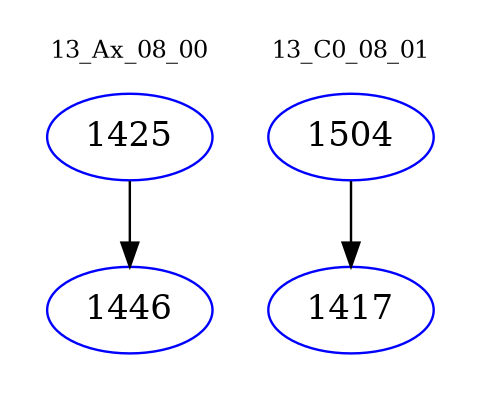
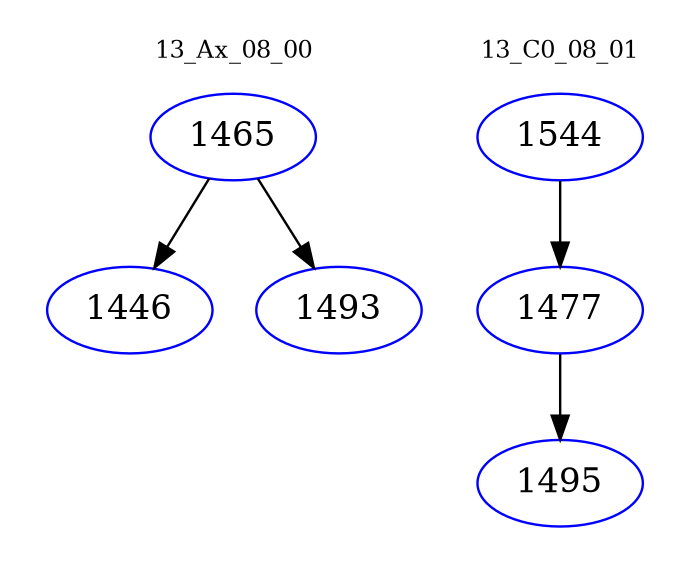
(130, 137) -> (233, 137)
(351, 137) -> (560, 137)
none -> (339, 310)
(351, 310) -> (560, 310)
none -> (560, 483)
